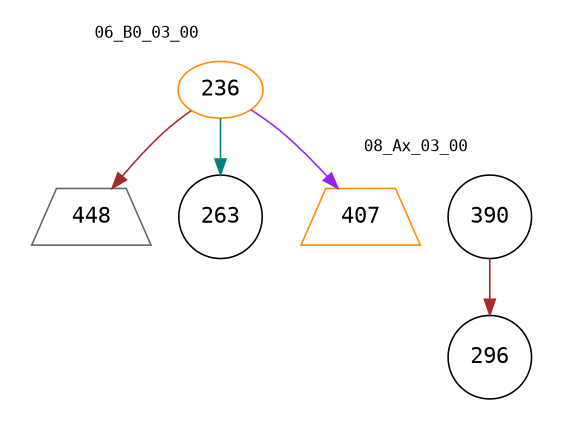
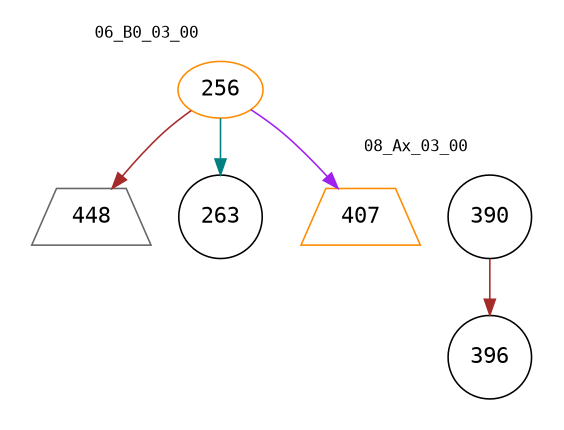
(221, 90) -> (221, 90)
(490, 357) -> (490, 357)
